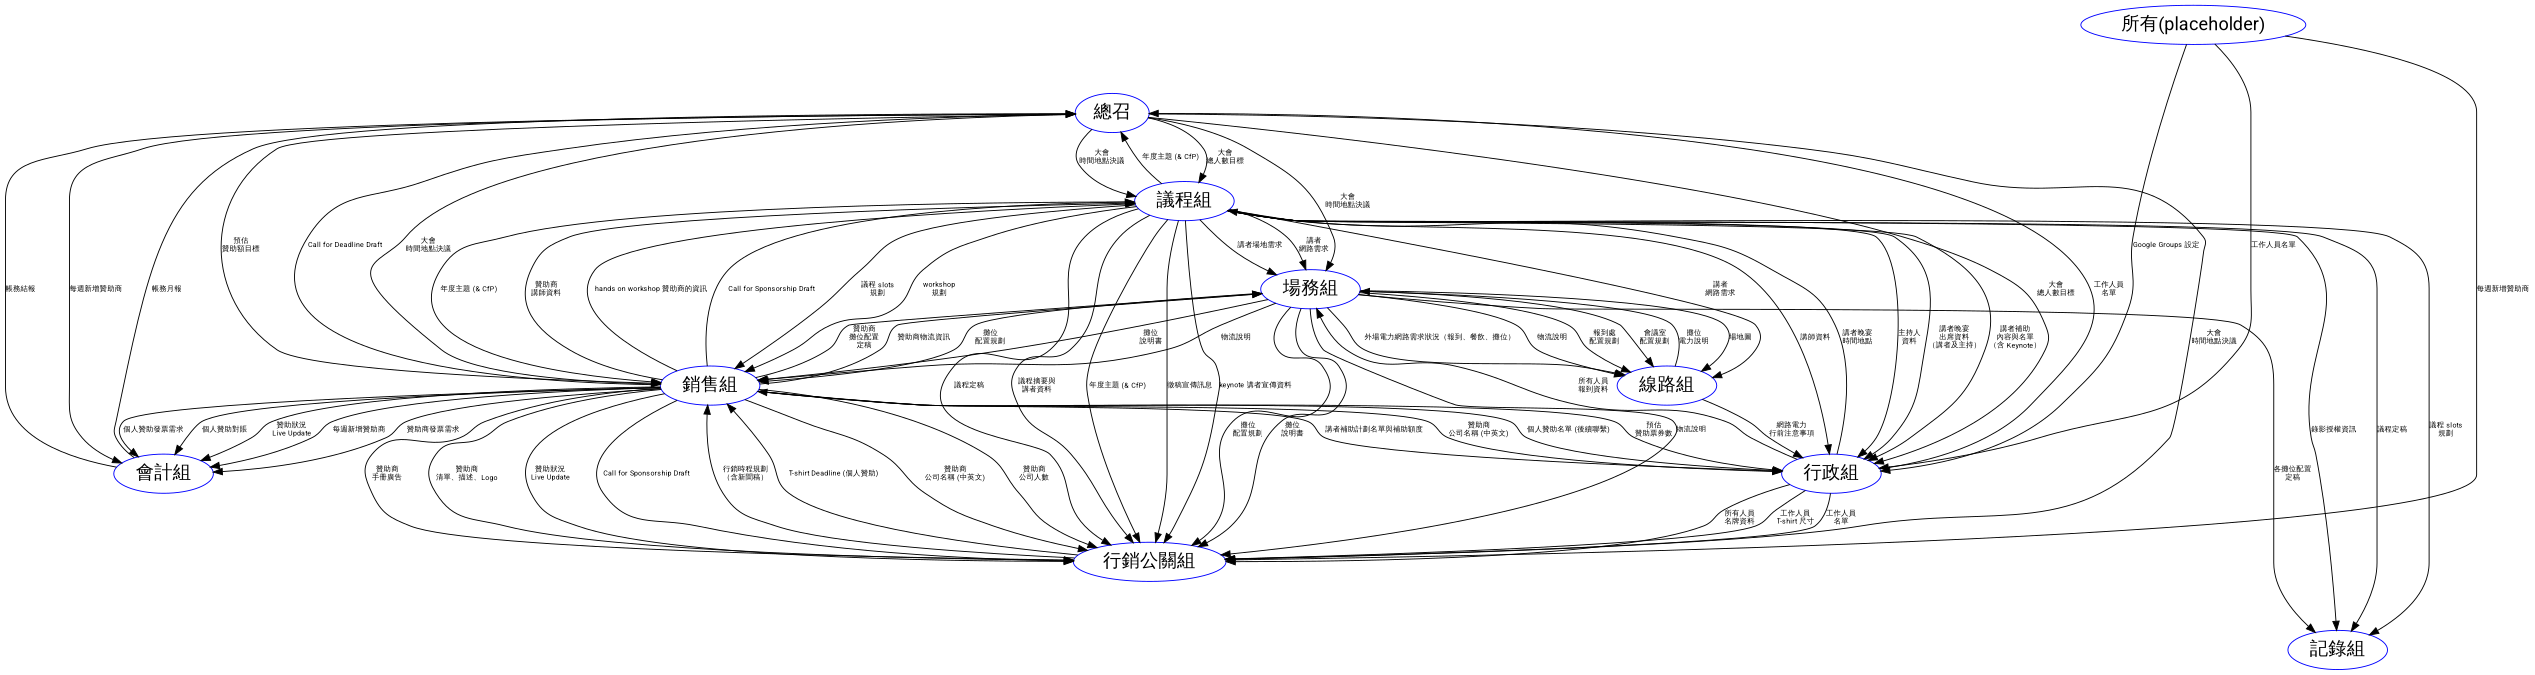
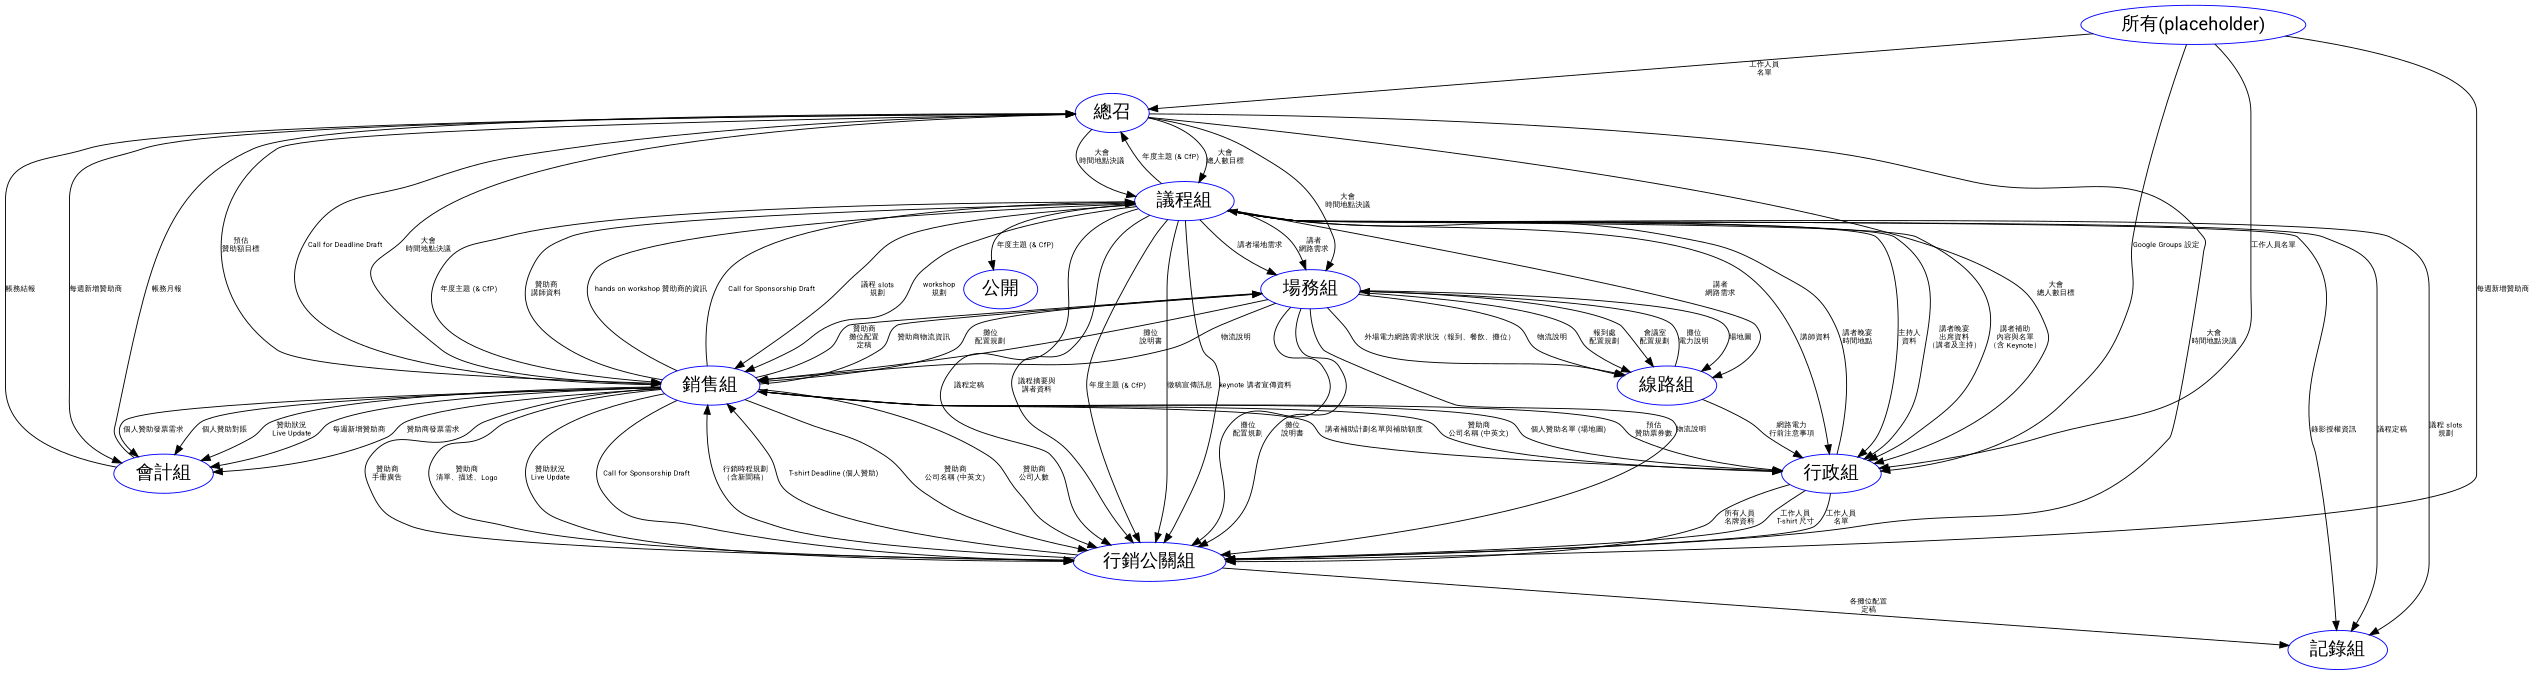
(1794, 157) -> (1625, 71)
none -> (1001, 289)
(1962, 311) -> (1751, 606)
(1552, 398) -> none
(1569, 430) -> (1569, 430)
